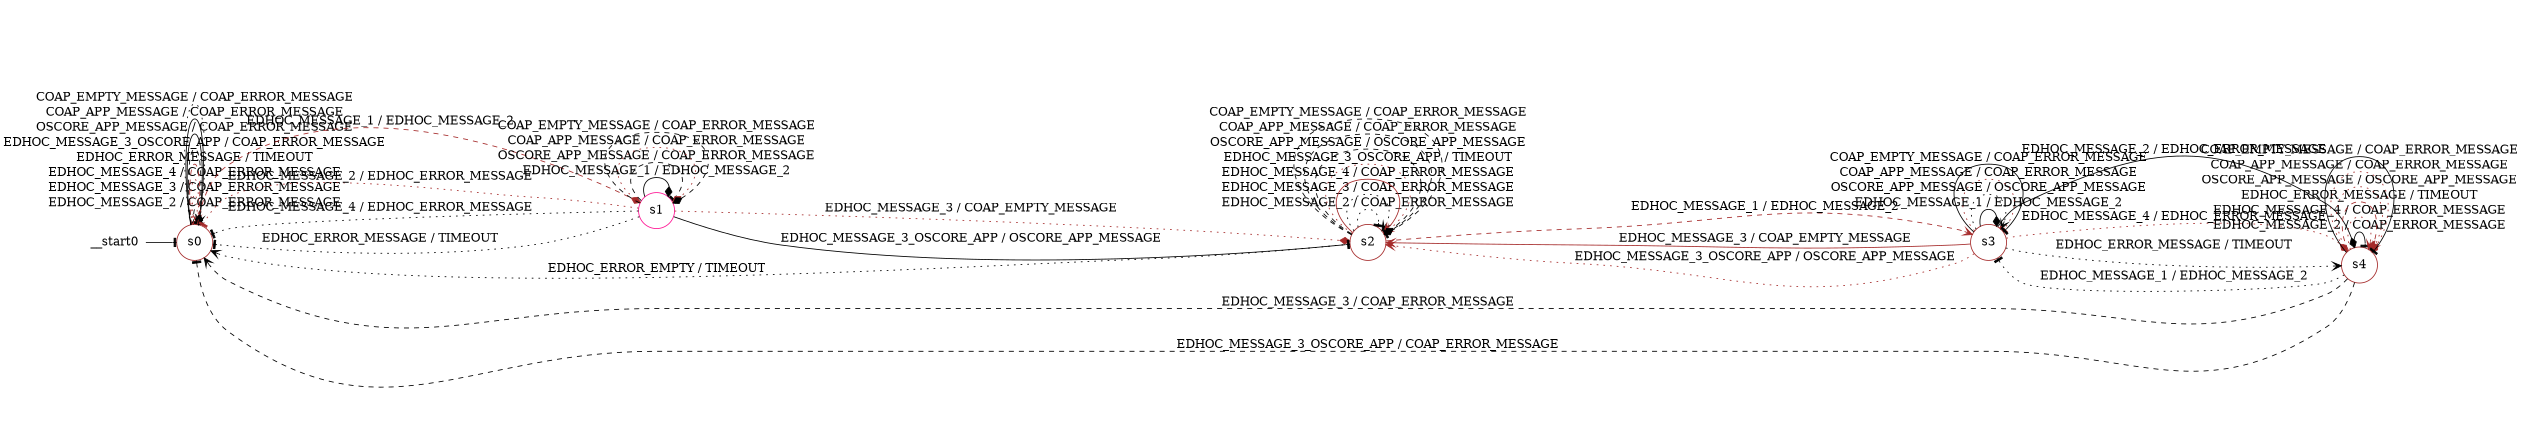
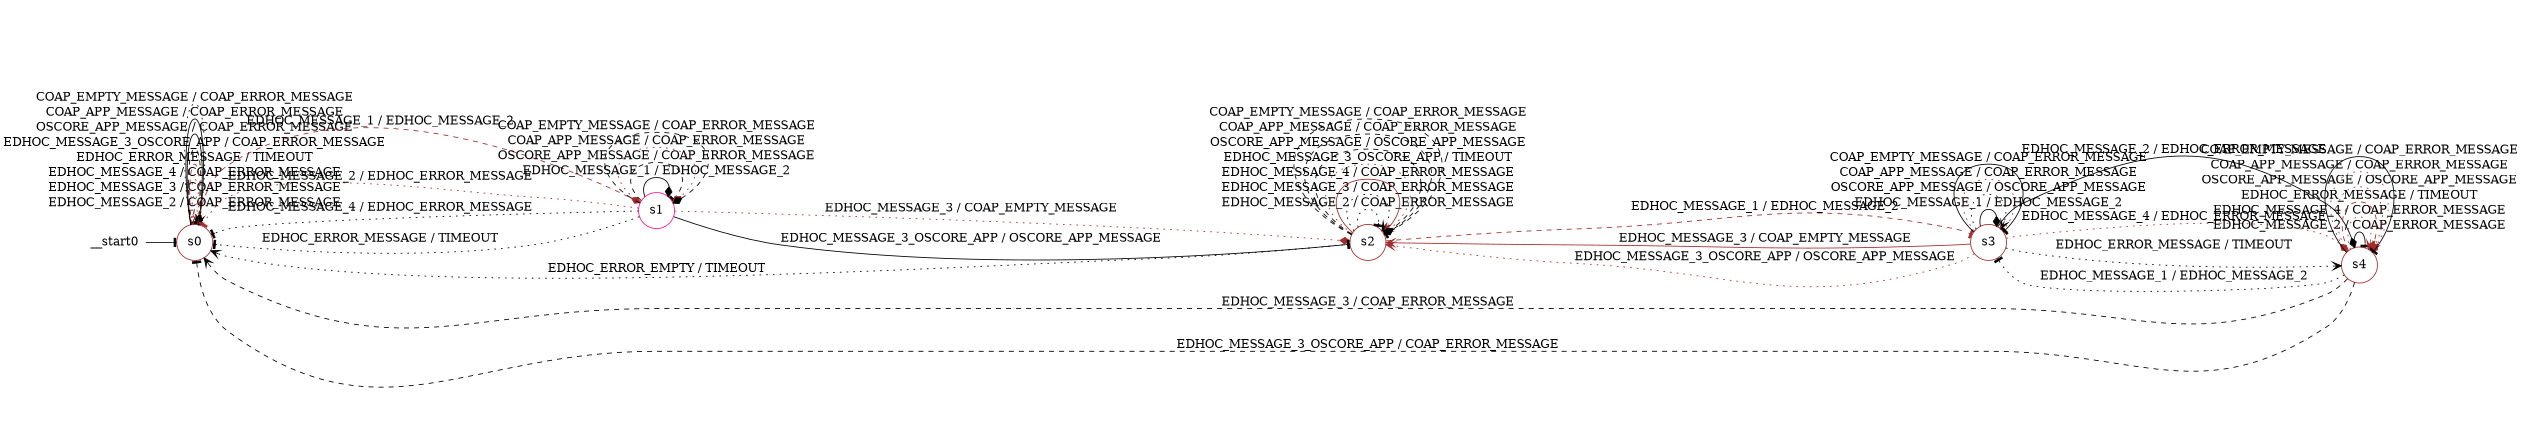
(1676, 223) -> (1676, 223)
